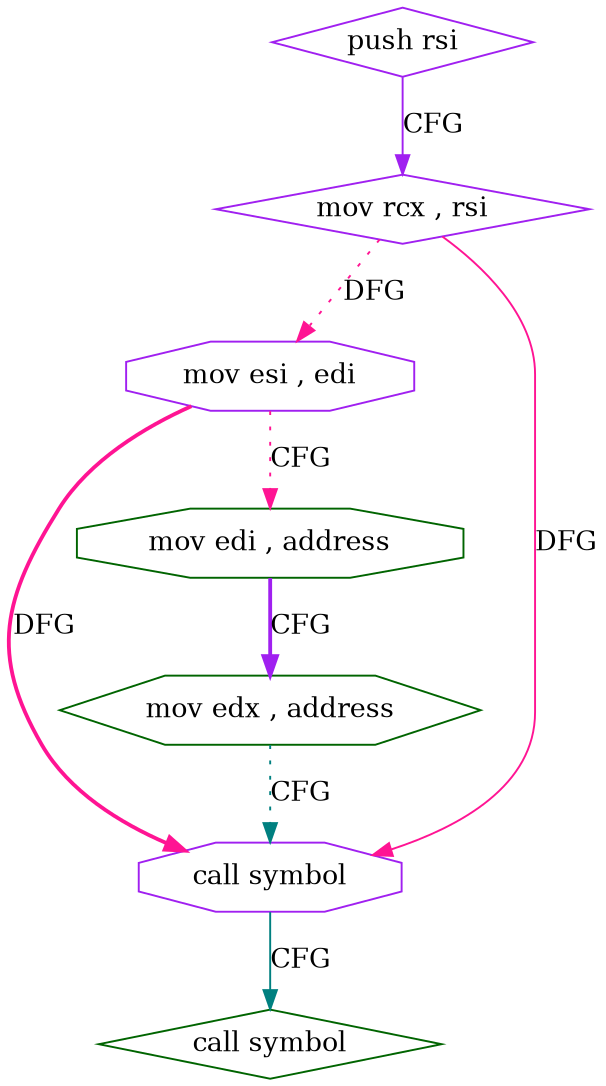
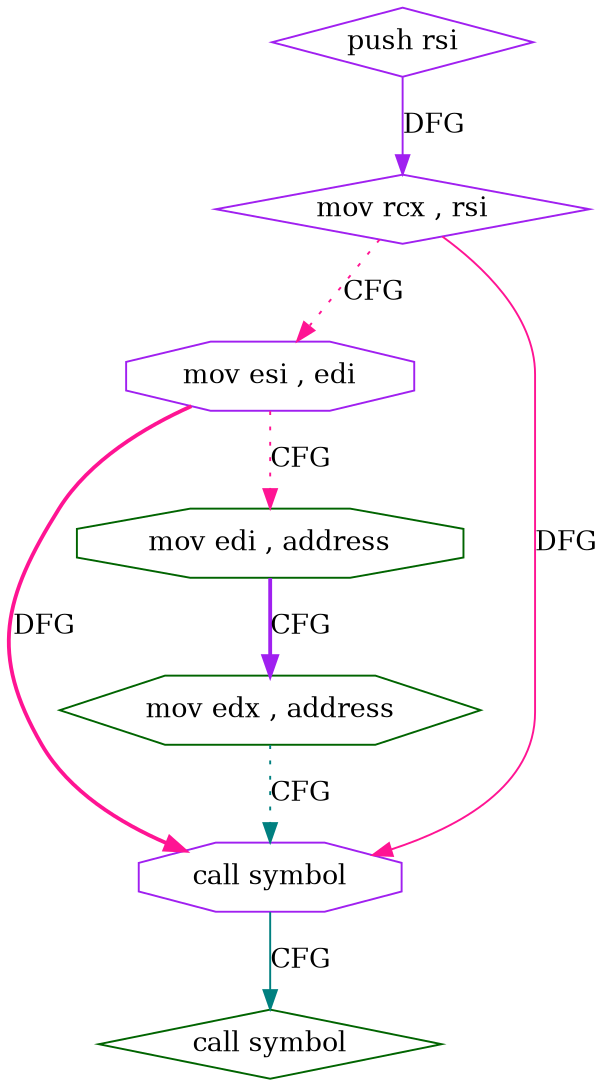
(433, 126) -> (434, 126)
(375, 293) -> (374, 293)
